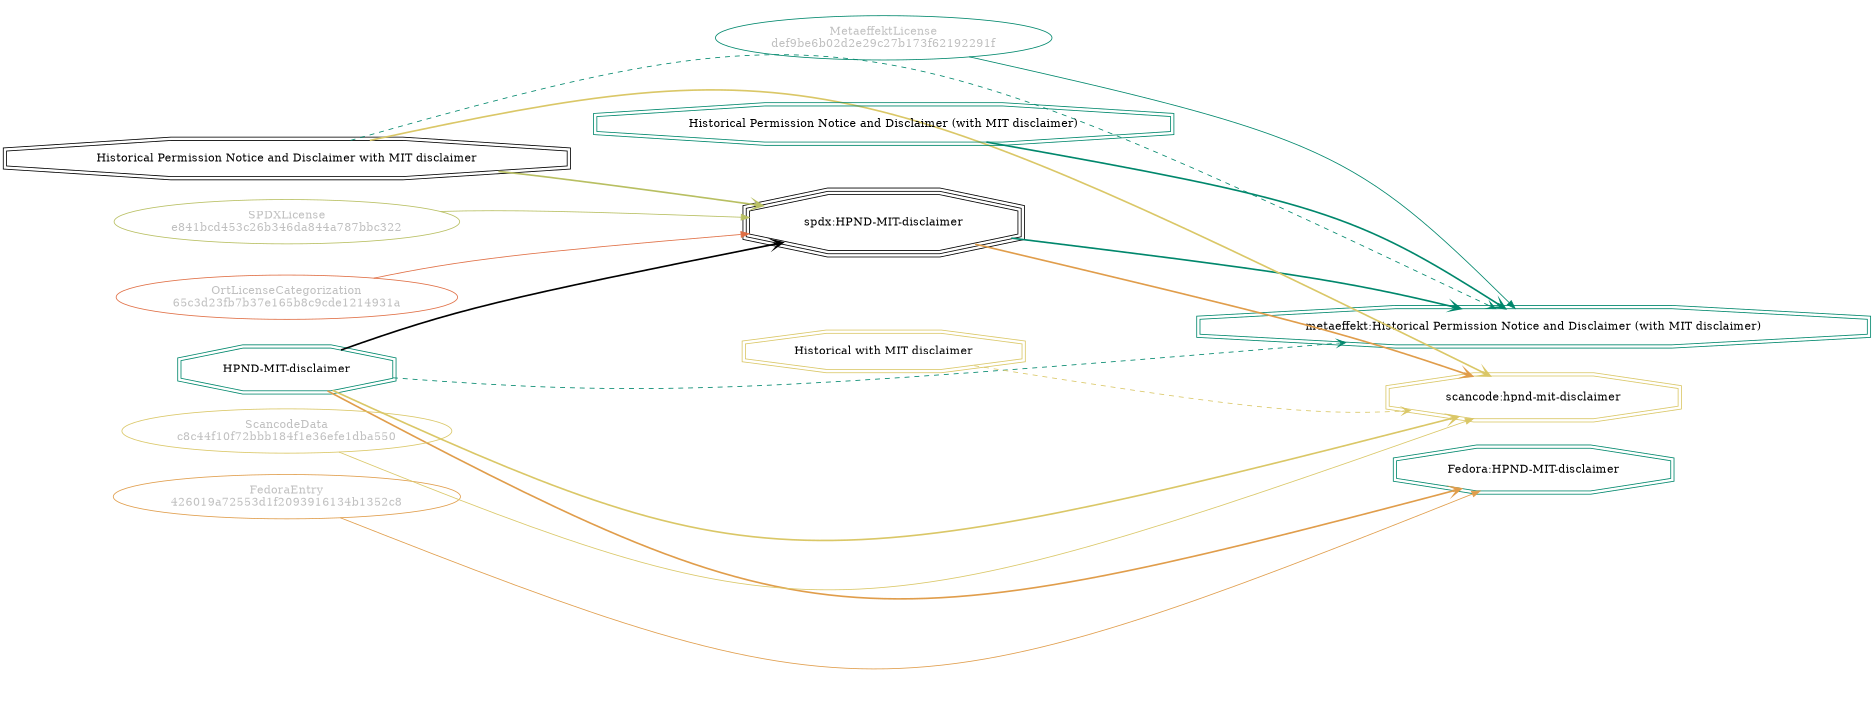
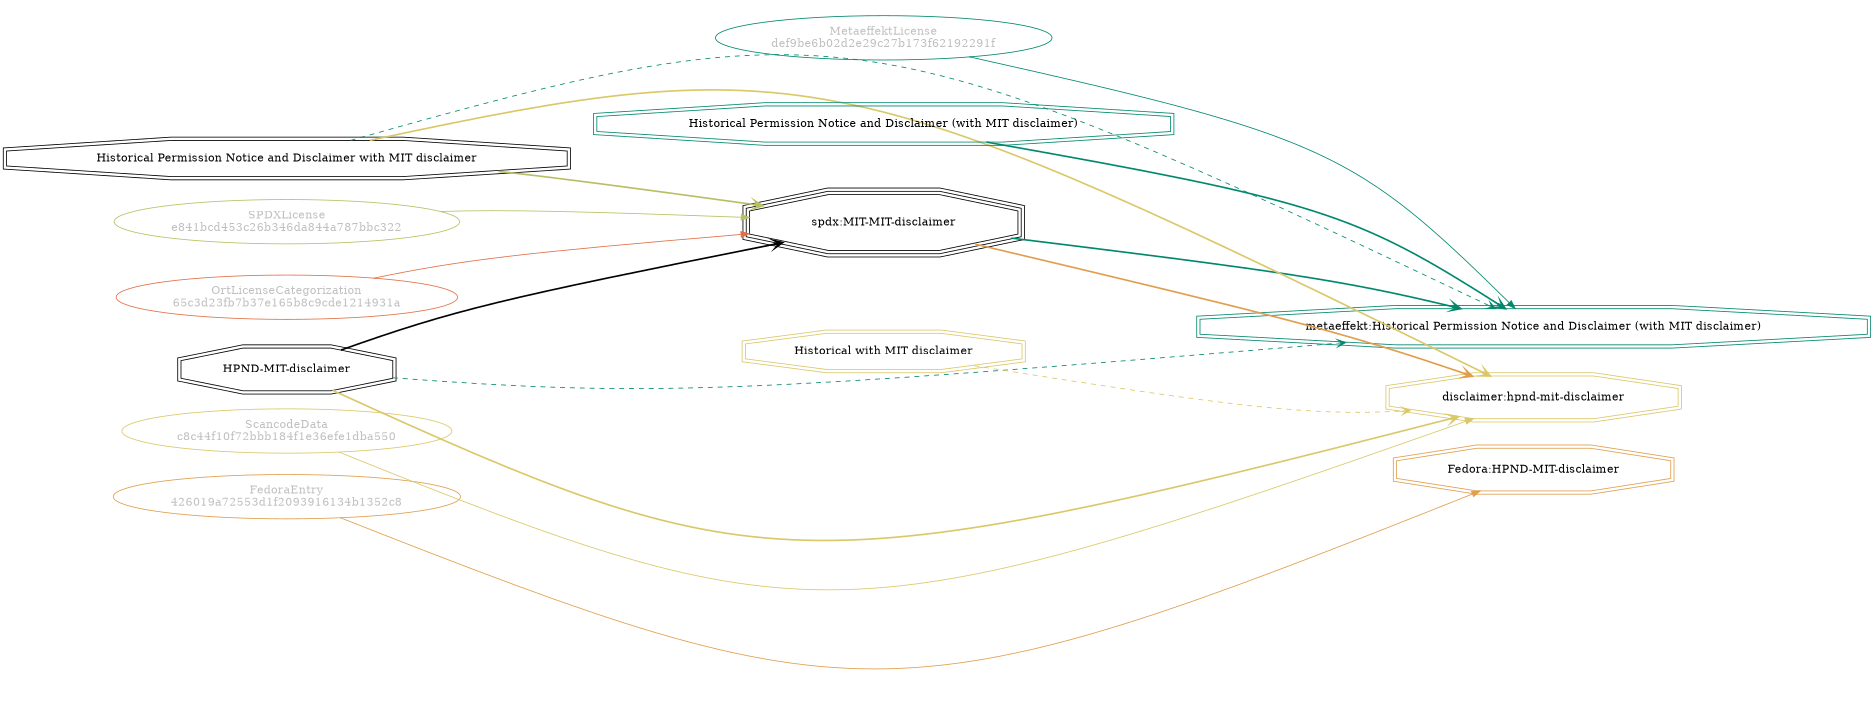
(884, 223) -> (884, 223)
(287, 369) -> (287, 369)
(1534, 397) -> (1534, 397)
(1534, 470) -> (1534, 470)
(875, 596) -> none
